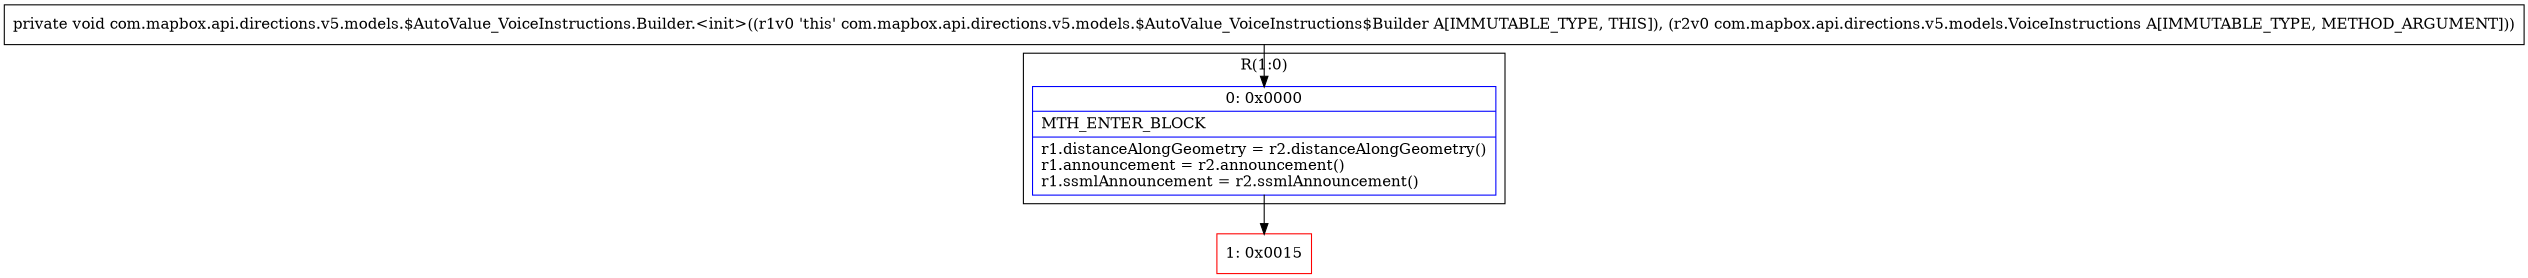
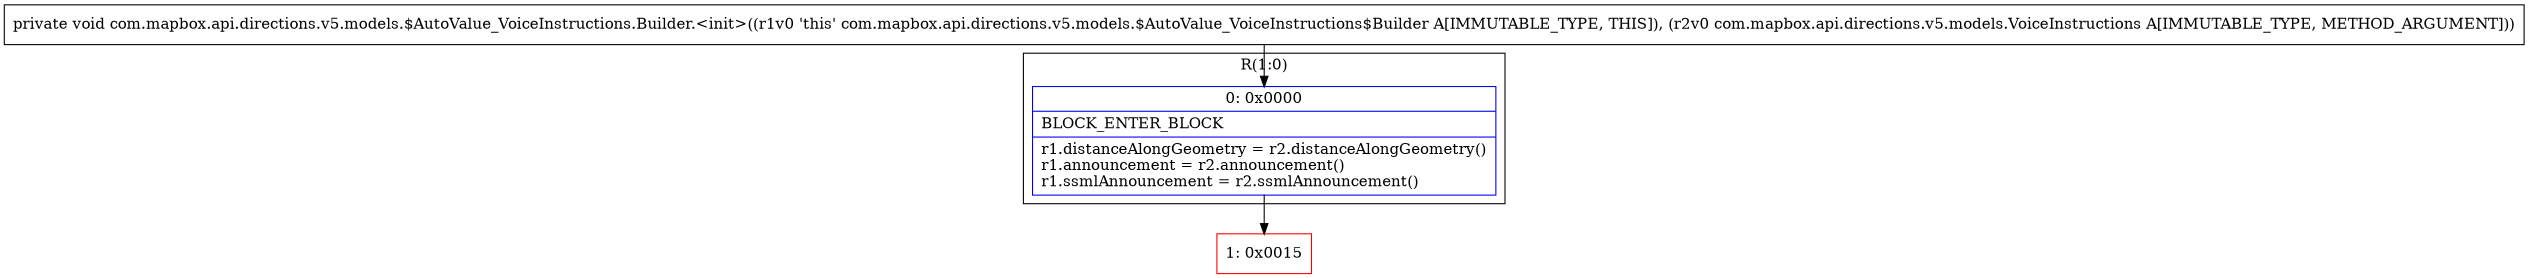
(1124, 124) -> (1133, 124)
